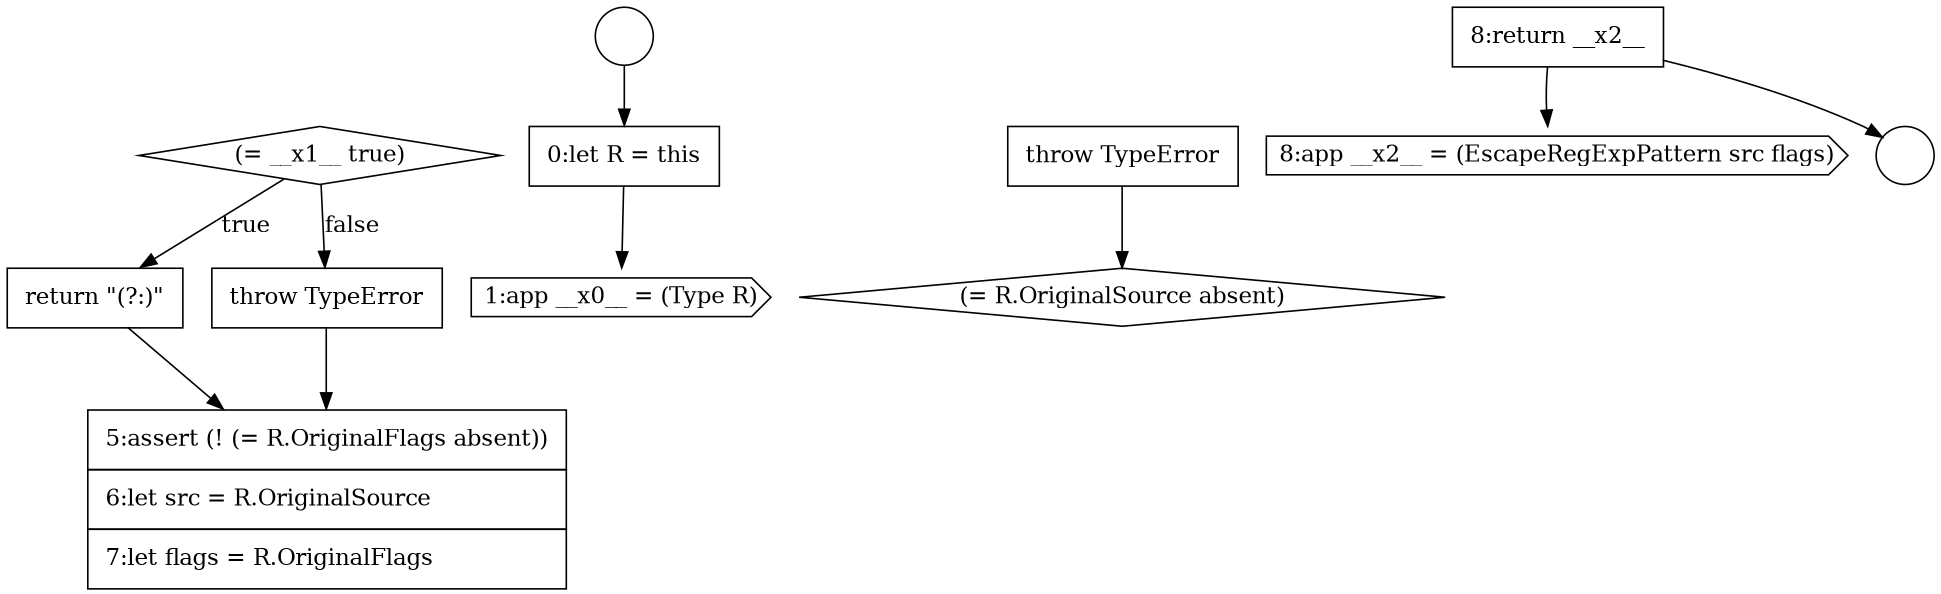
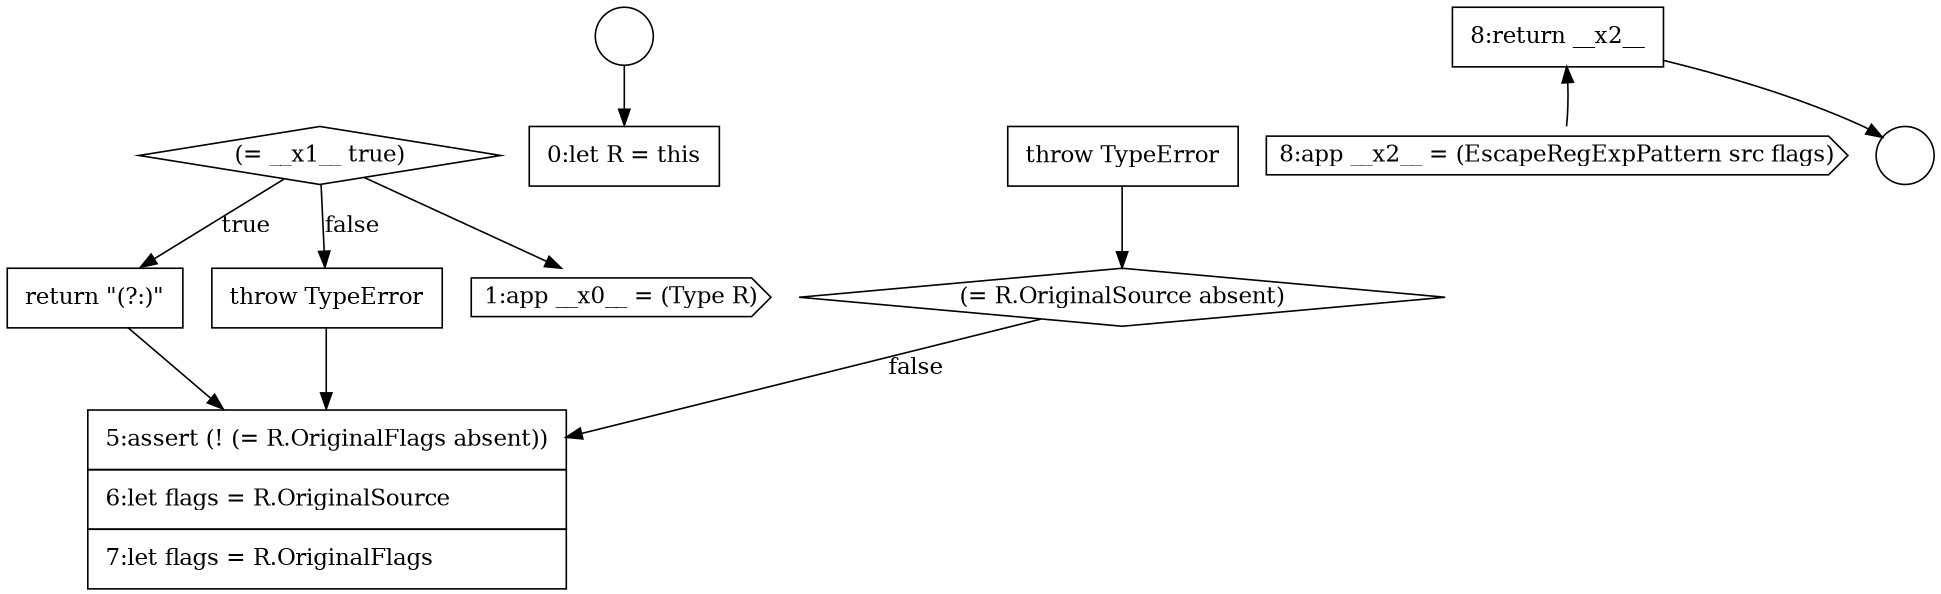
(1546, 88) -> (1568, 105)
(623, 219) -> (455, 219)
none -> (811, 376)
(268, 499) -> (278, 499)
